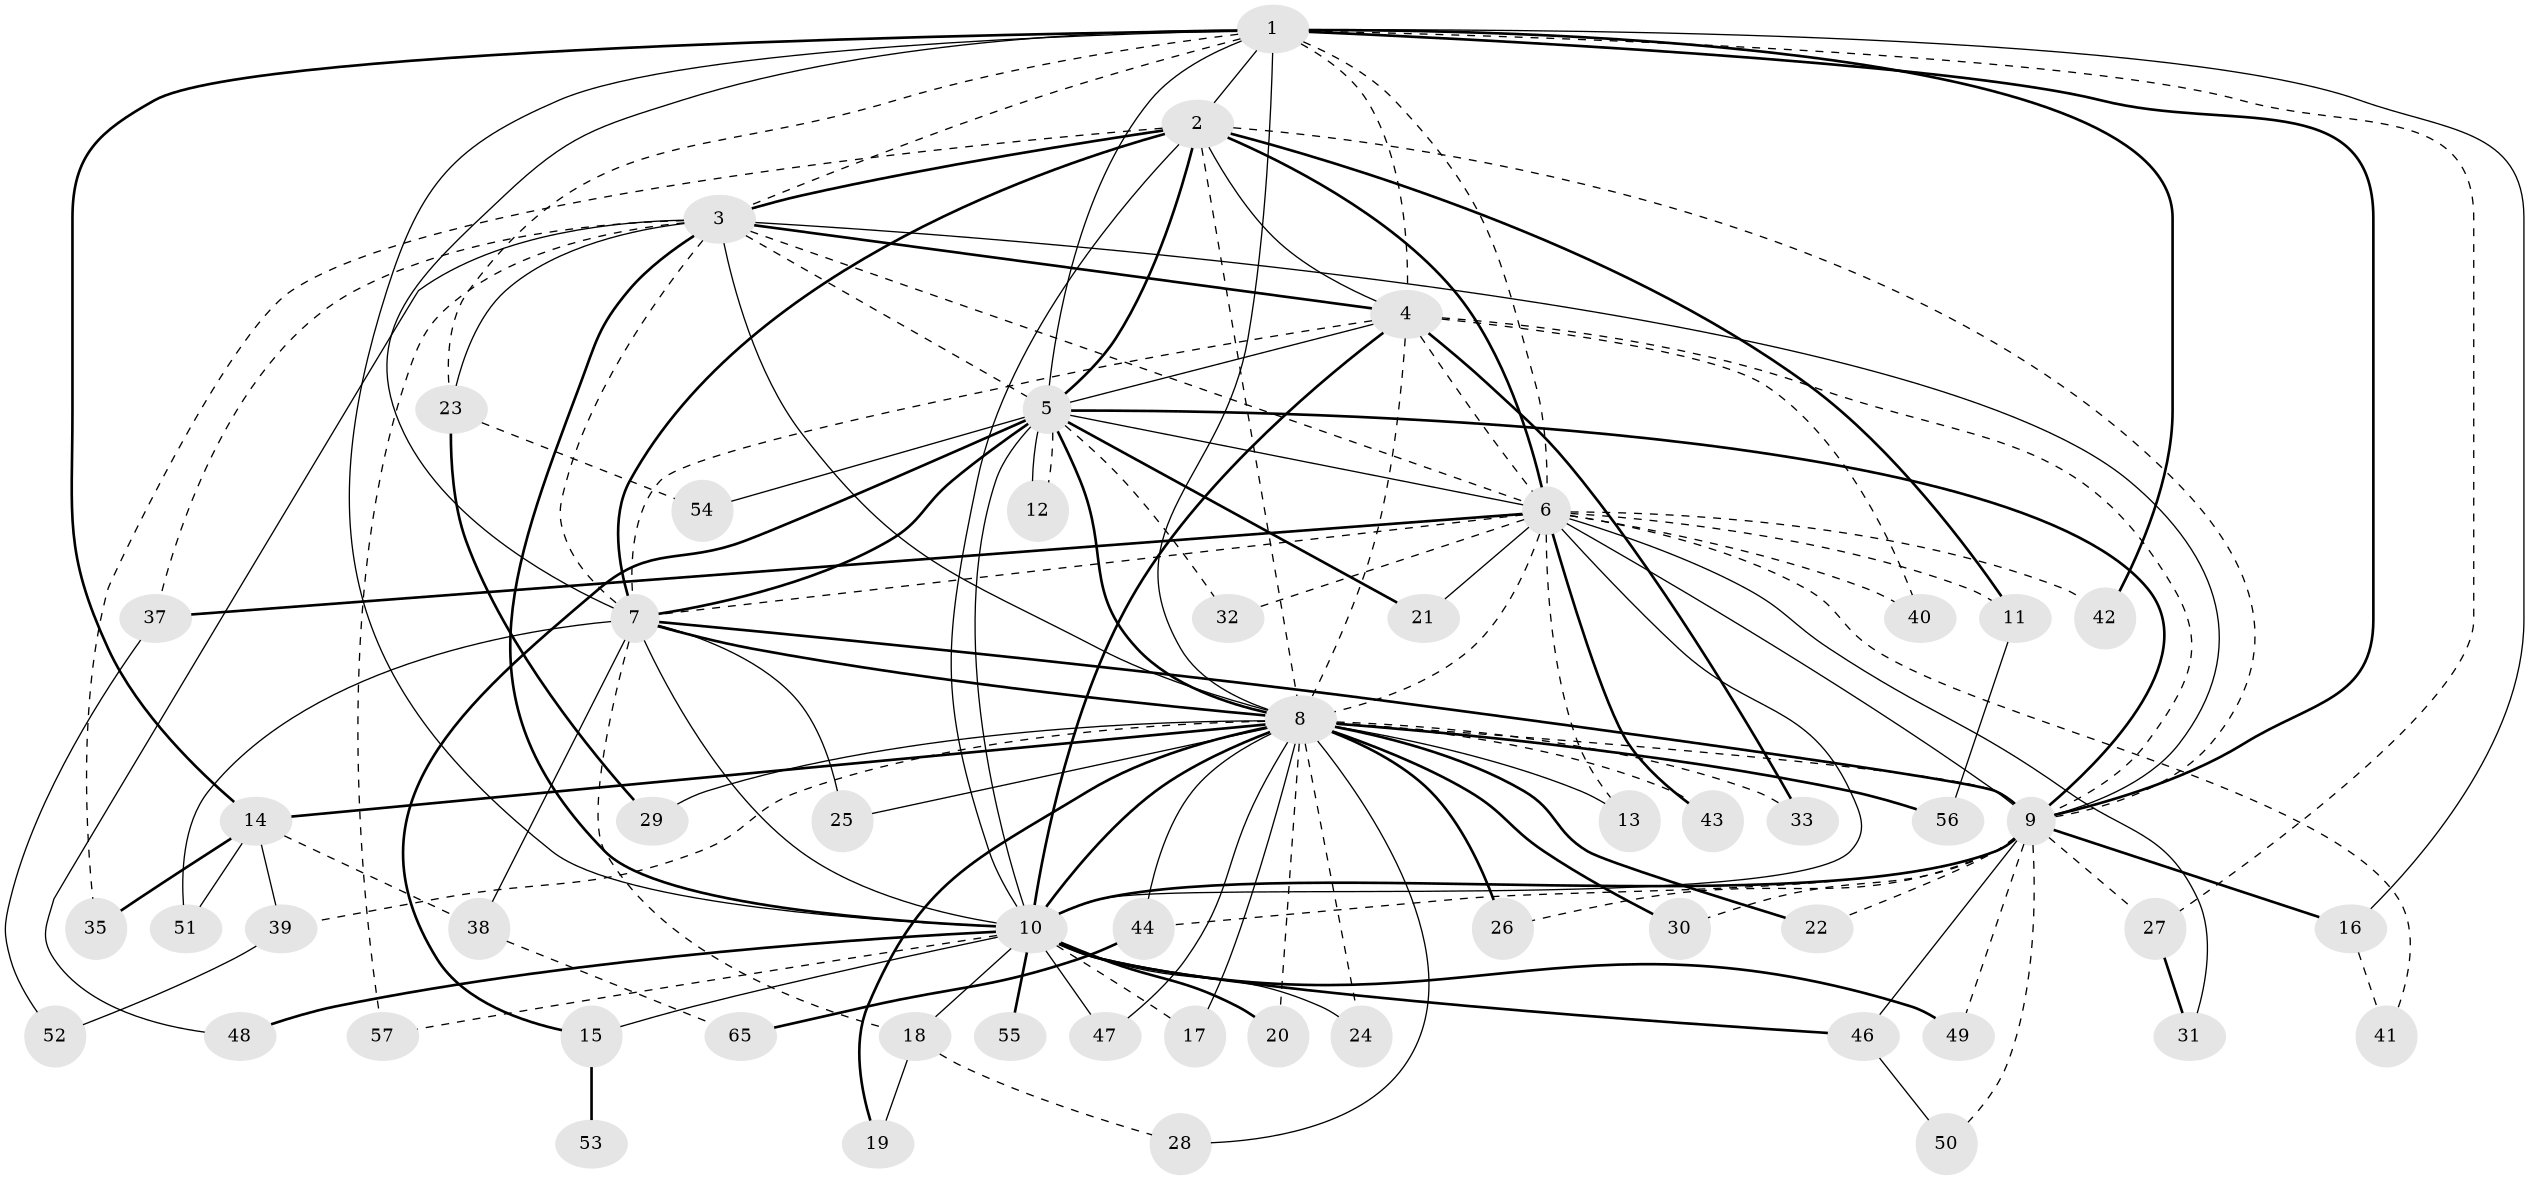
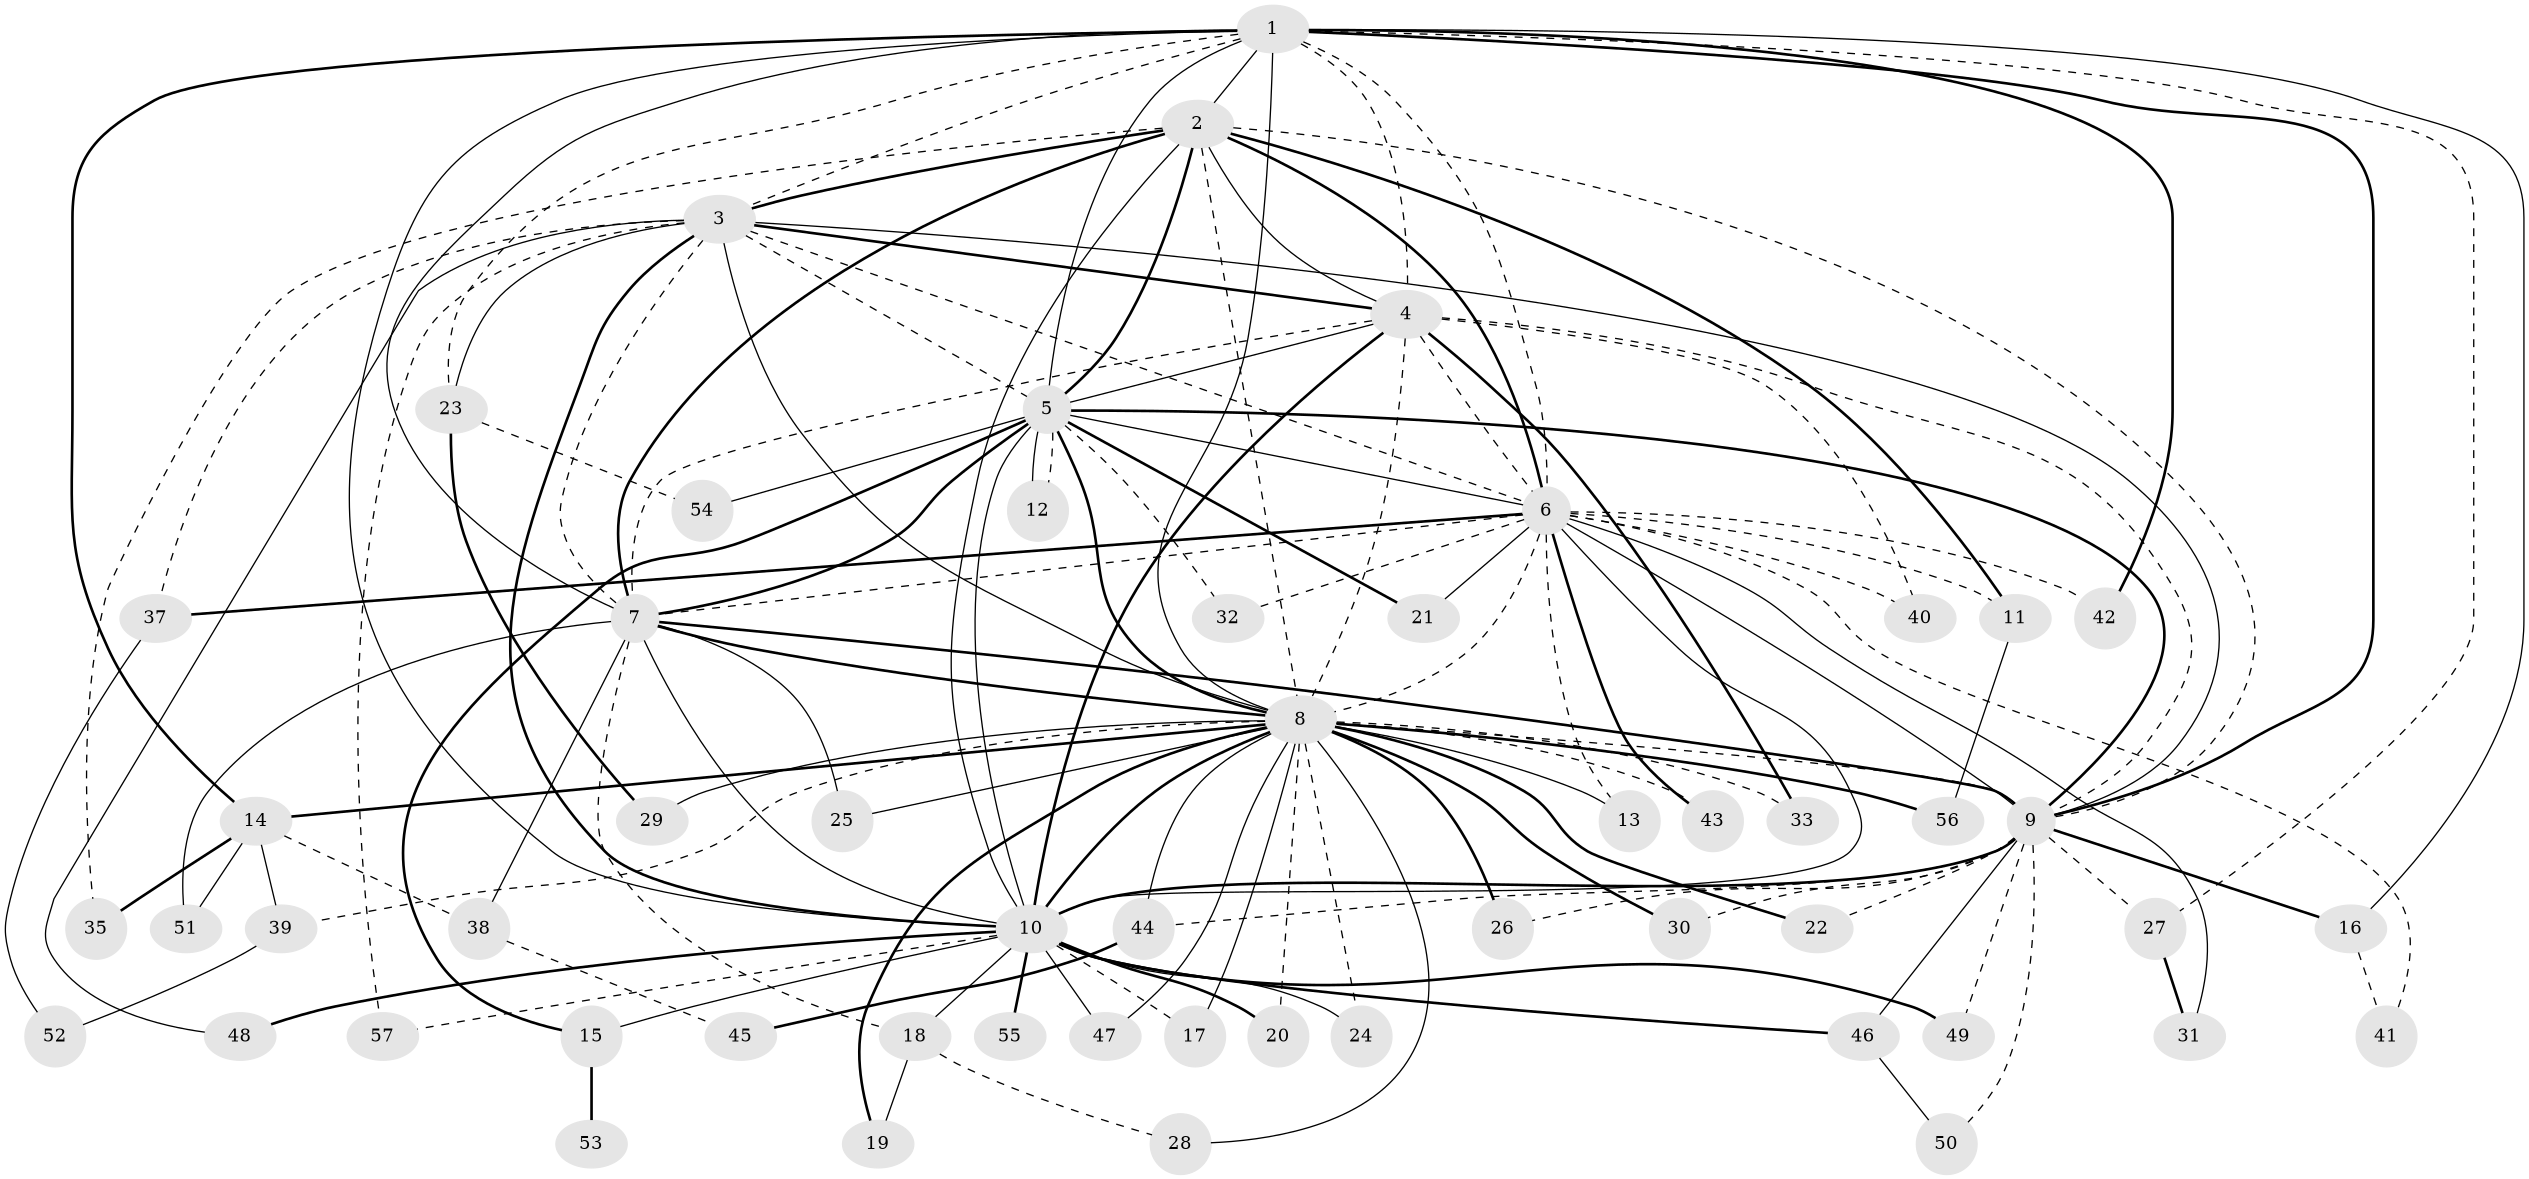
(741, 1037) -> (741, 1037)
